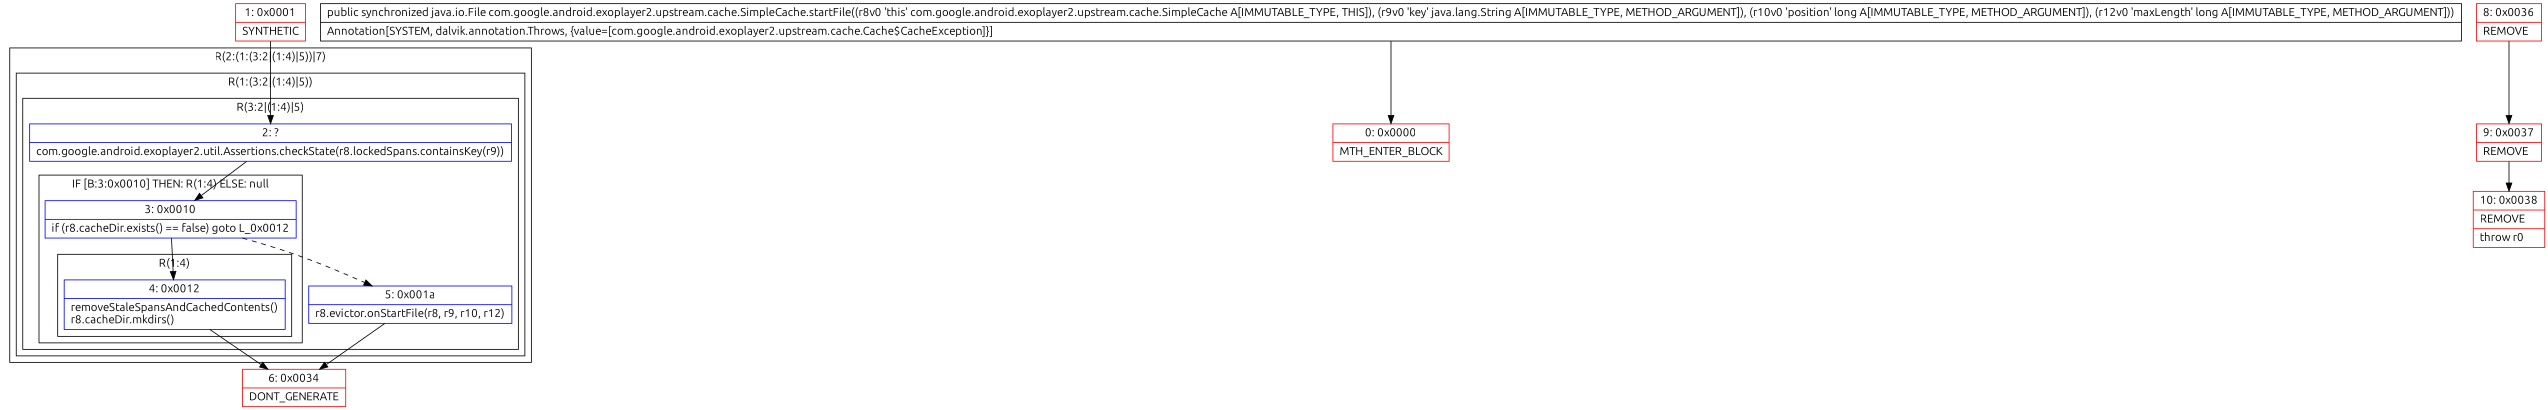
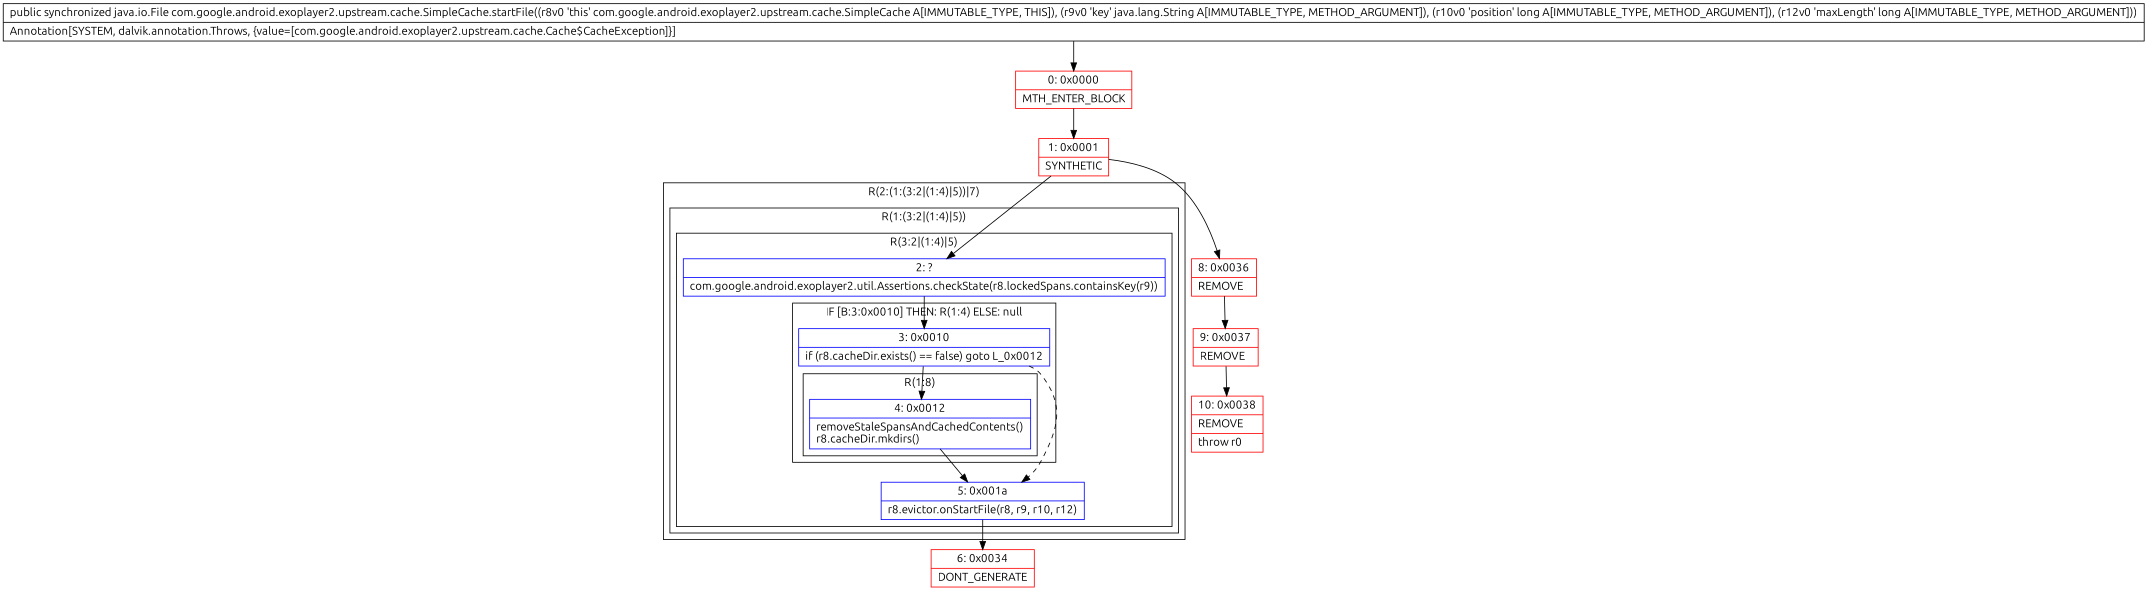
none -> (1074, 119)
none -> (1167, 177)
(175, 264) -> (920, 383)
(235, 347) -> (956, 468)
